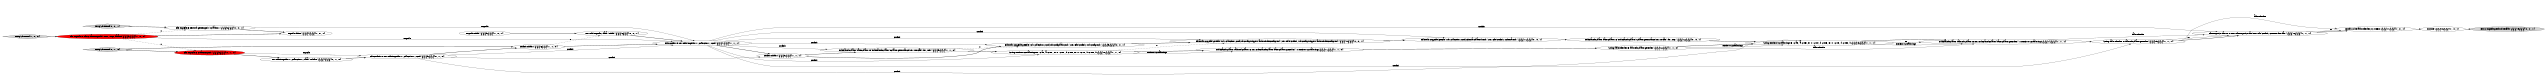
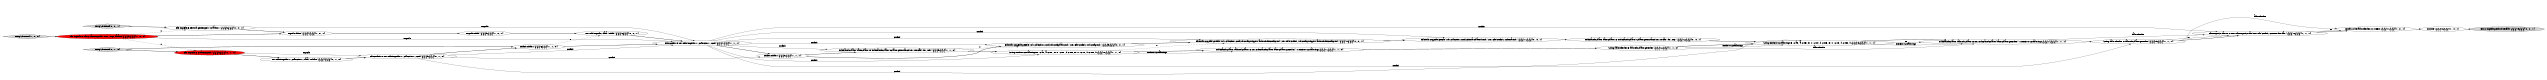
none -> (395, 33)
